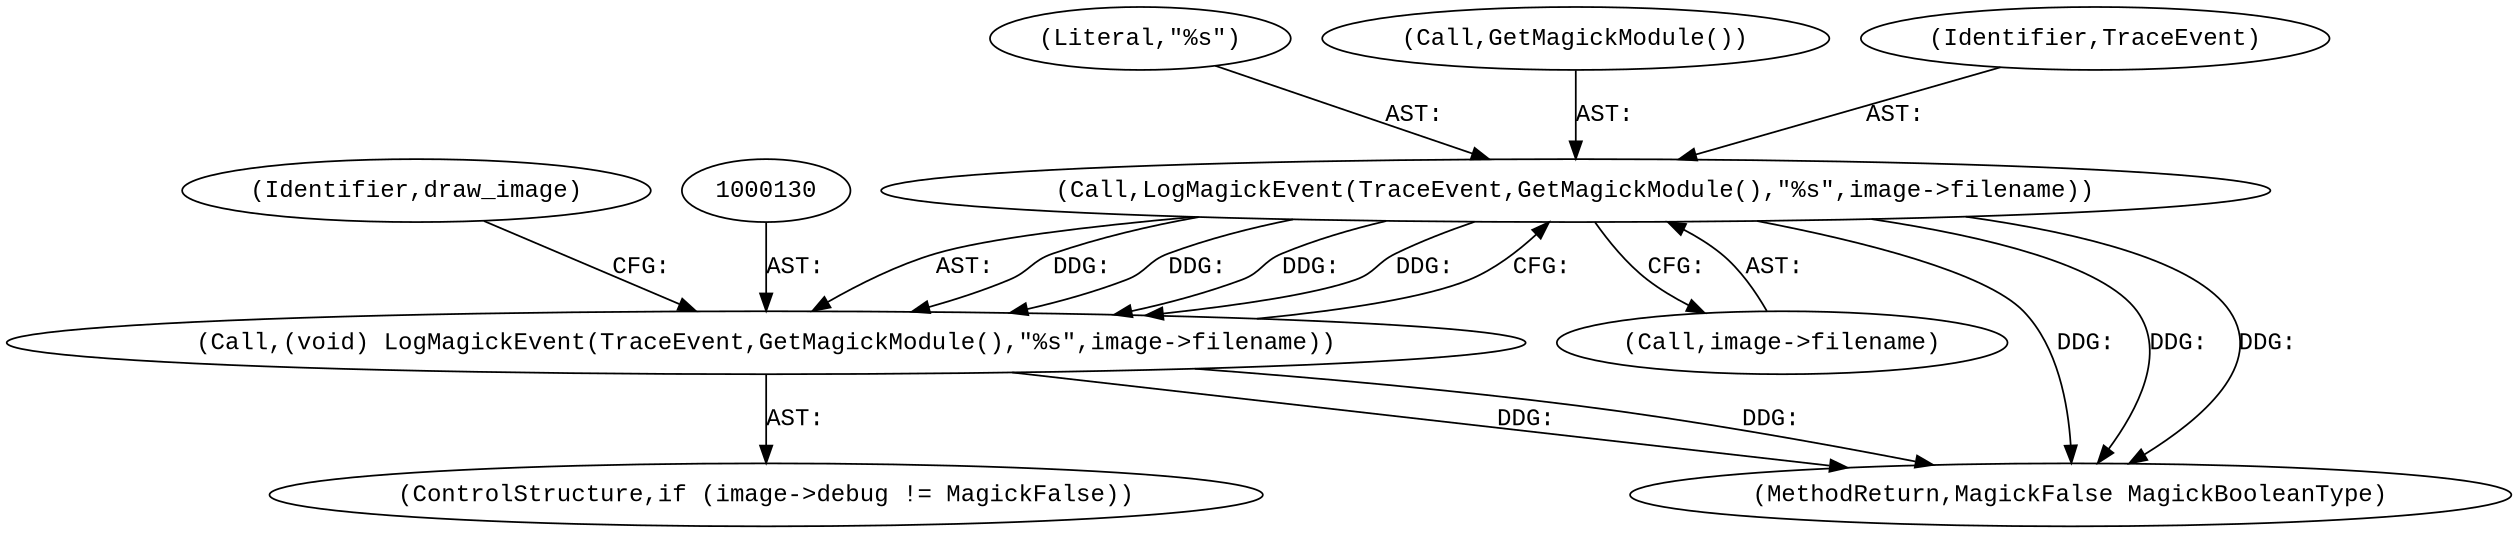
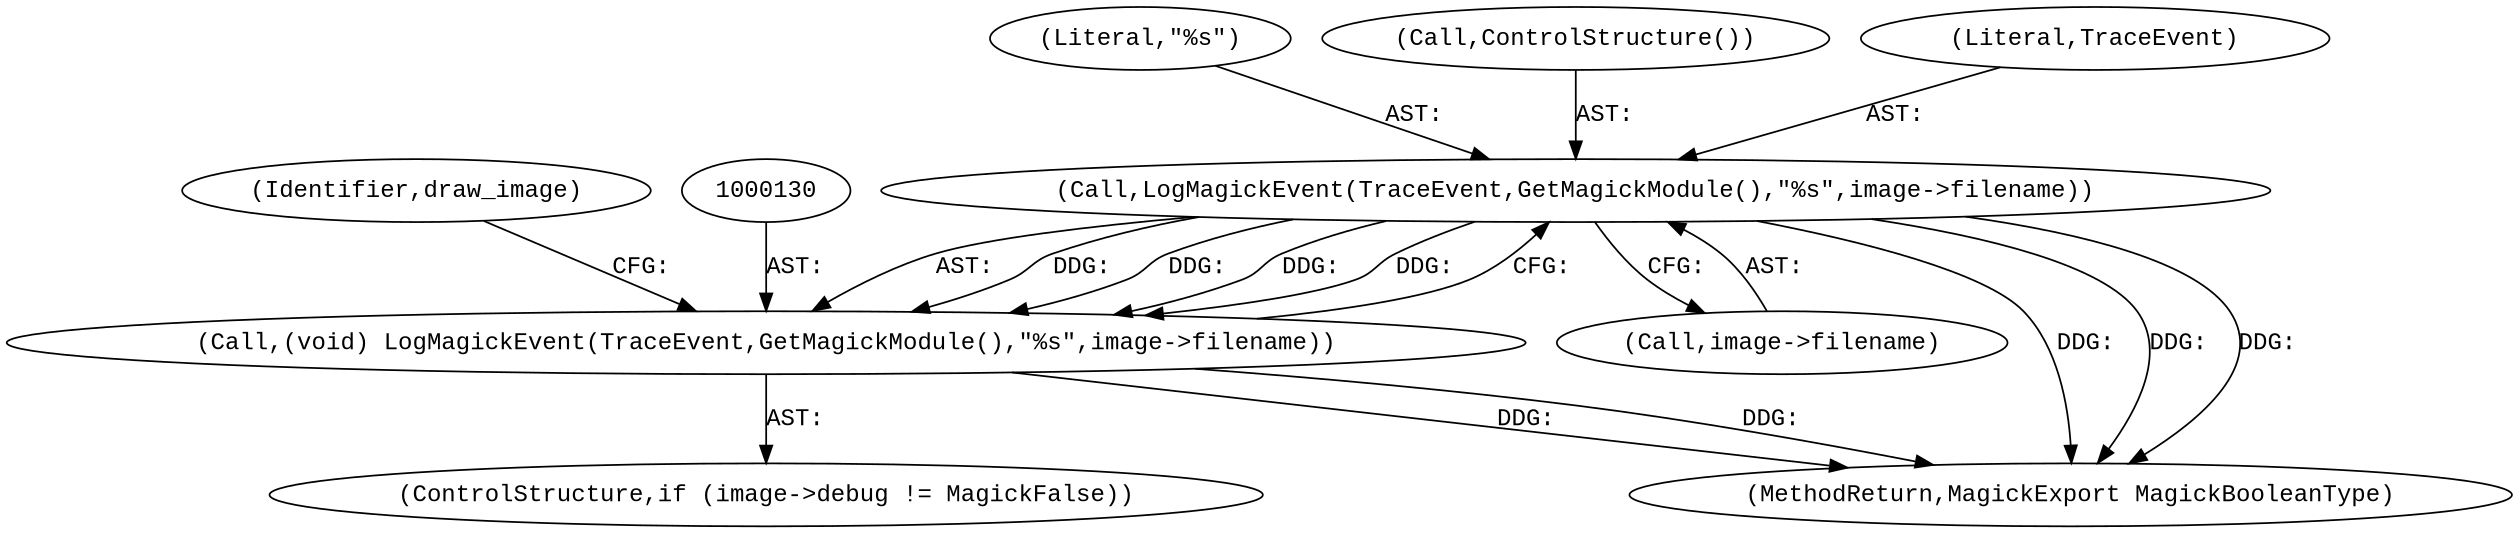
(1576, 38) -> (1576, 38)
(2095, 38) -> (2095, 38)
(2071, 495) -> (2071, 495)
